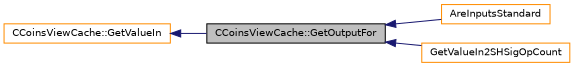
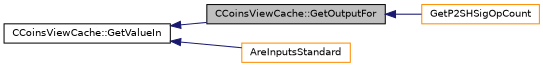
(419, 22) -> (211, 45)
(87, 33) -> (87, 33)
(496, 53) -> (481, 14)
